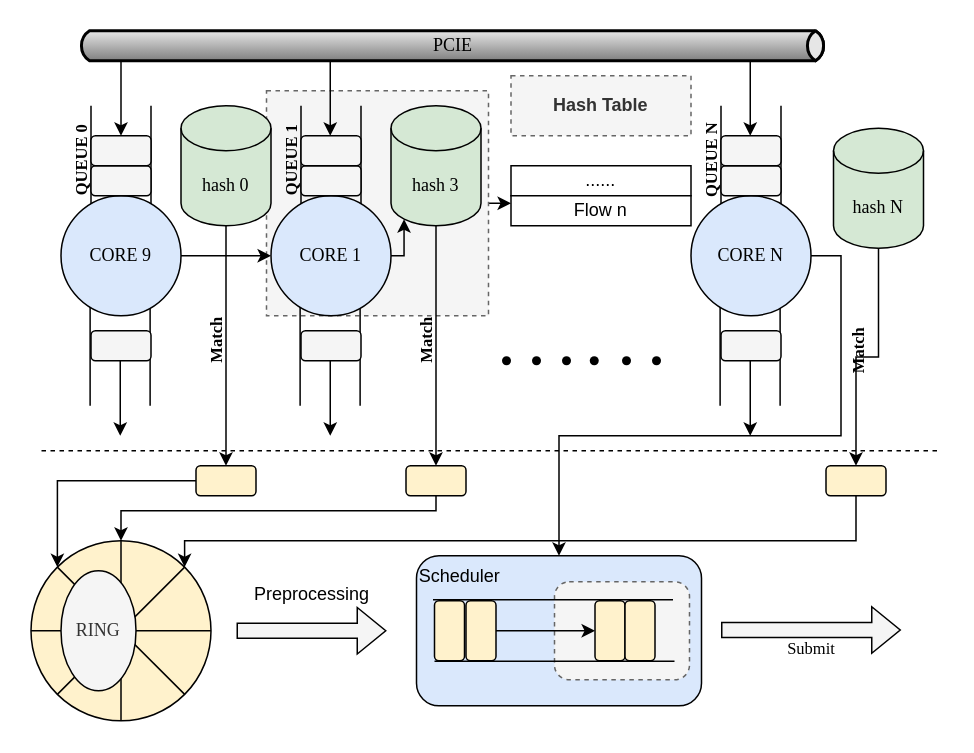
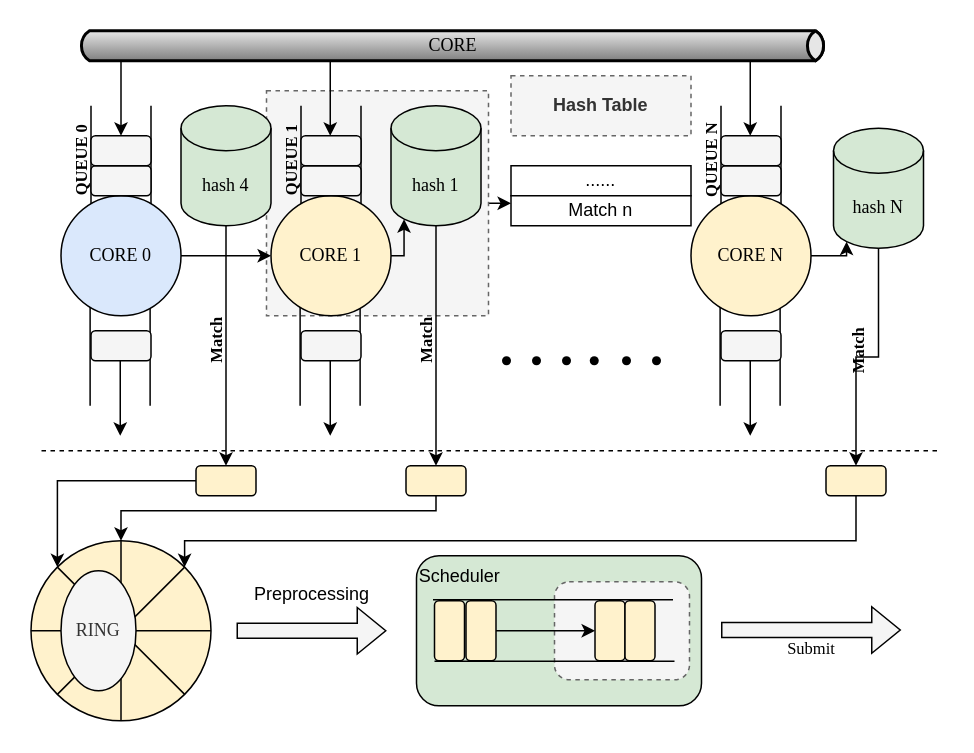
(453, 46) -> (453, 46)
(226, 185) -> (226, 185)
(436, 185) -> (436, 185)
(601, 211) -> (601, 211)
(121, 256) -> (121, 256)
(331, 256) -> (331, 256)
(751, 256) -> (751, 256)
(737, 436) -> (844, 256)
(462, 577) -> (462, 577)
